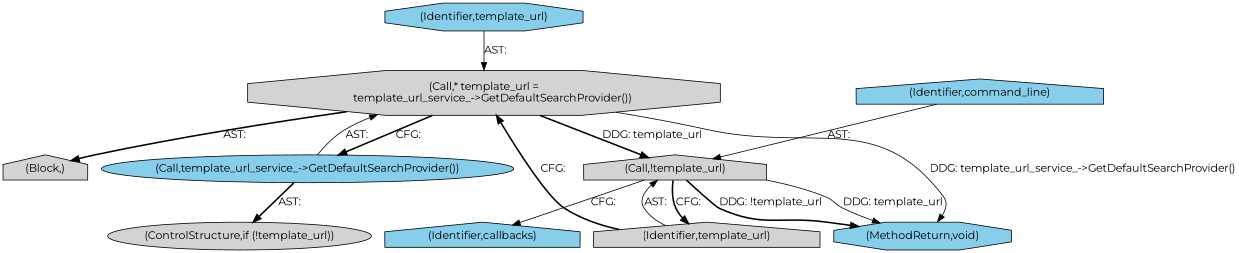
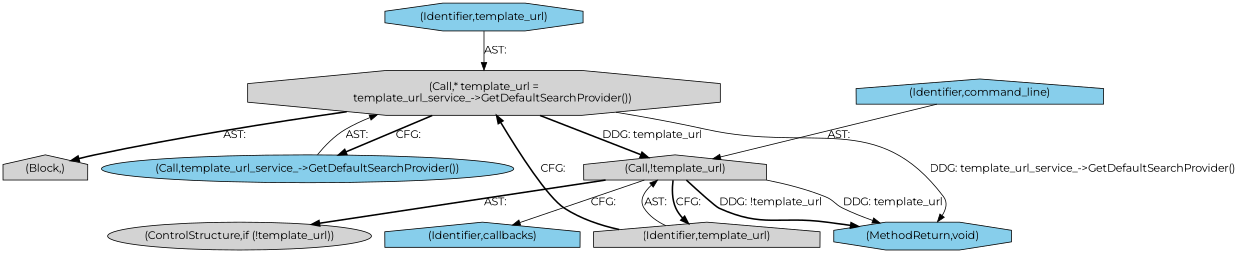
(276, 200) -> (463, 202)
